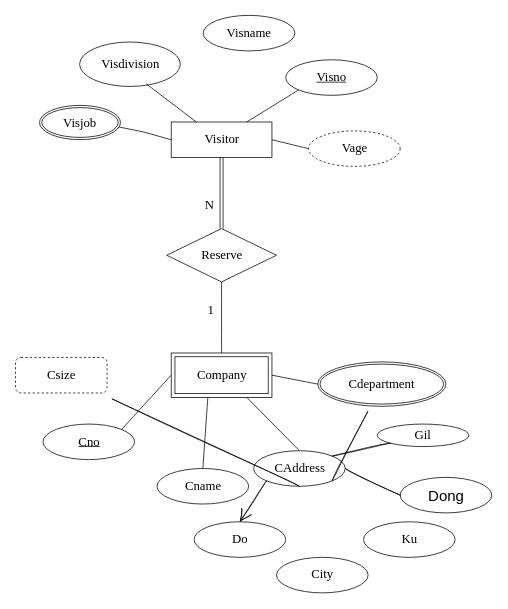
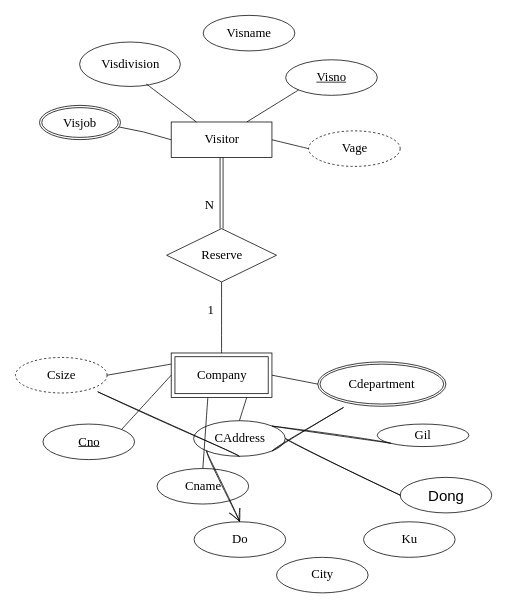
none -> (139, 370)
(61, 375) -> (61, 375)
(299, 468) -> (239, 438)
